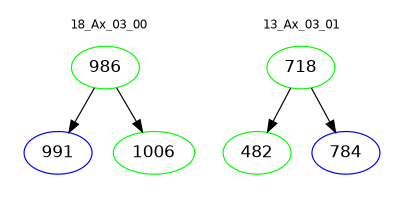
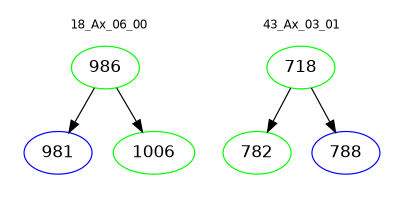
(109, 25) -> (109, 25)
(302, 25) -> (302, 25)
(58, 153) -> (58, 153)
(257, 153) -> (257, 153)
(346, 153) -> (346, 153)
